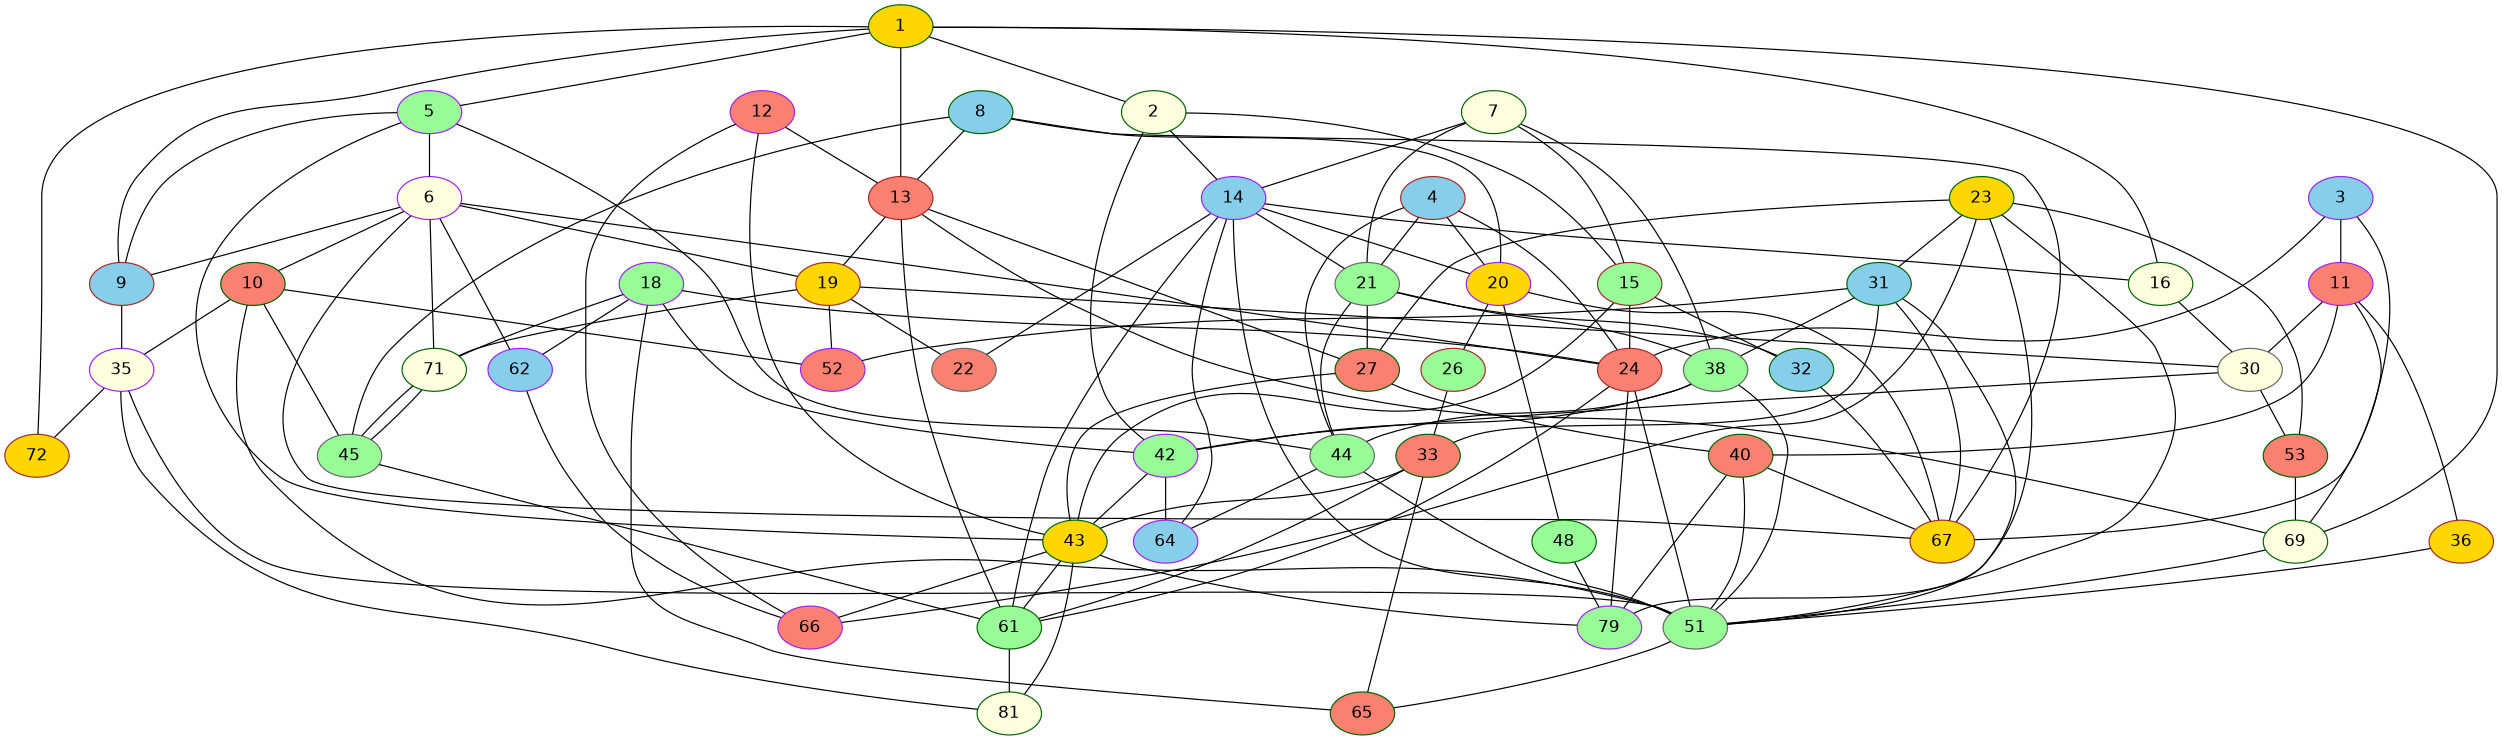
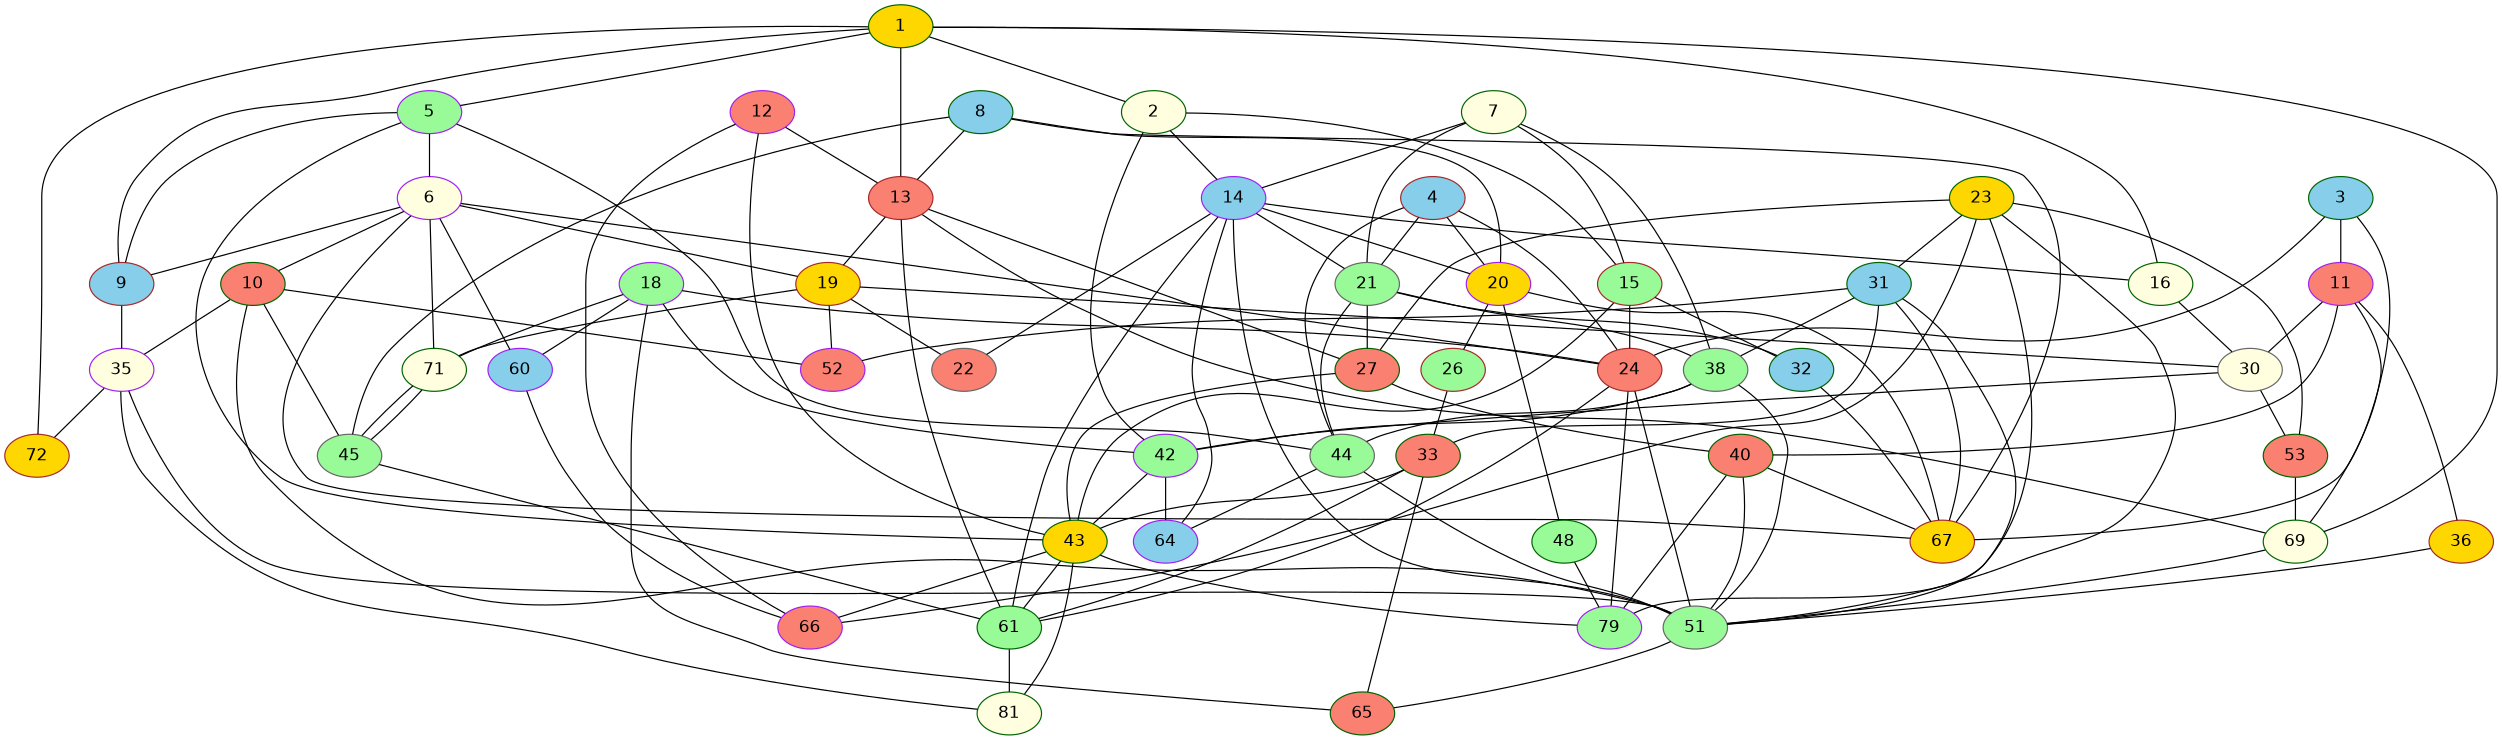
(2341, 198) -> (2341, 198)
(520, 370) -> (520, 370)
